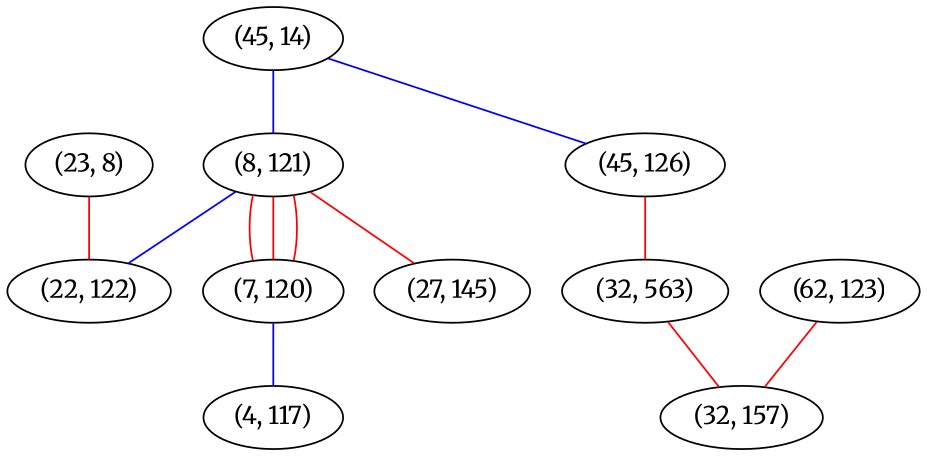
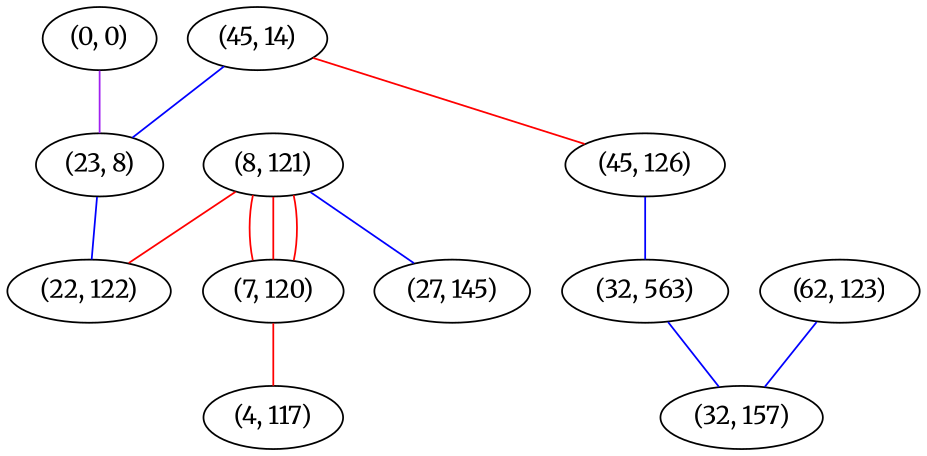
none -> (100, 39)
(457, 101) -> (449, 101)
(273, 102) -> (178, 102)
(182, 227) -> (182, 227)
(89, 228) -> (94, 228)
(362, 228) -> (362, 228)
(645, 228) -> (645, 228)
(694, 354) -> (694, 354)
(791, 354) -> (791, 354)
(273, 355) -> (273, 355)
